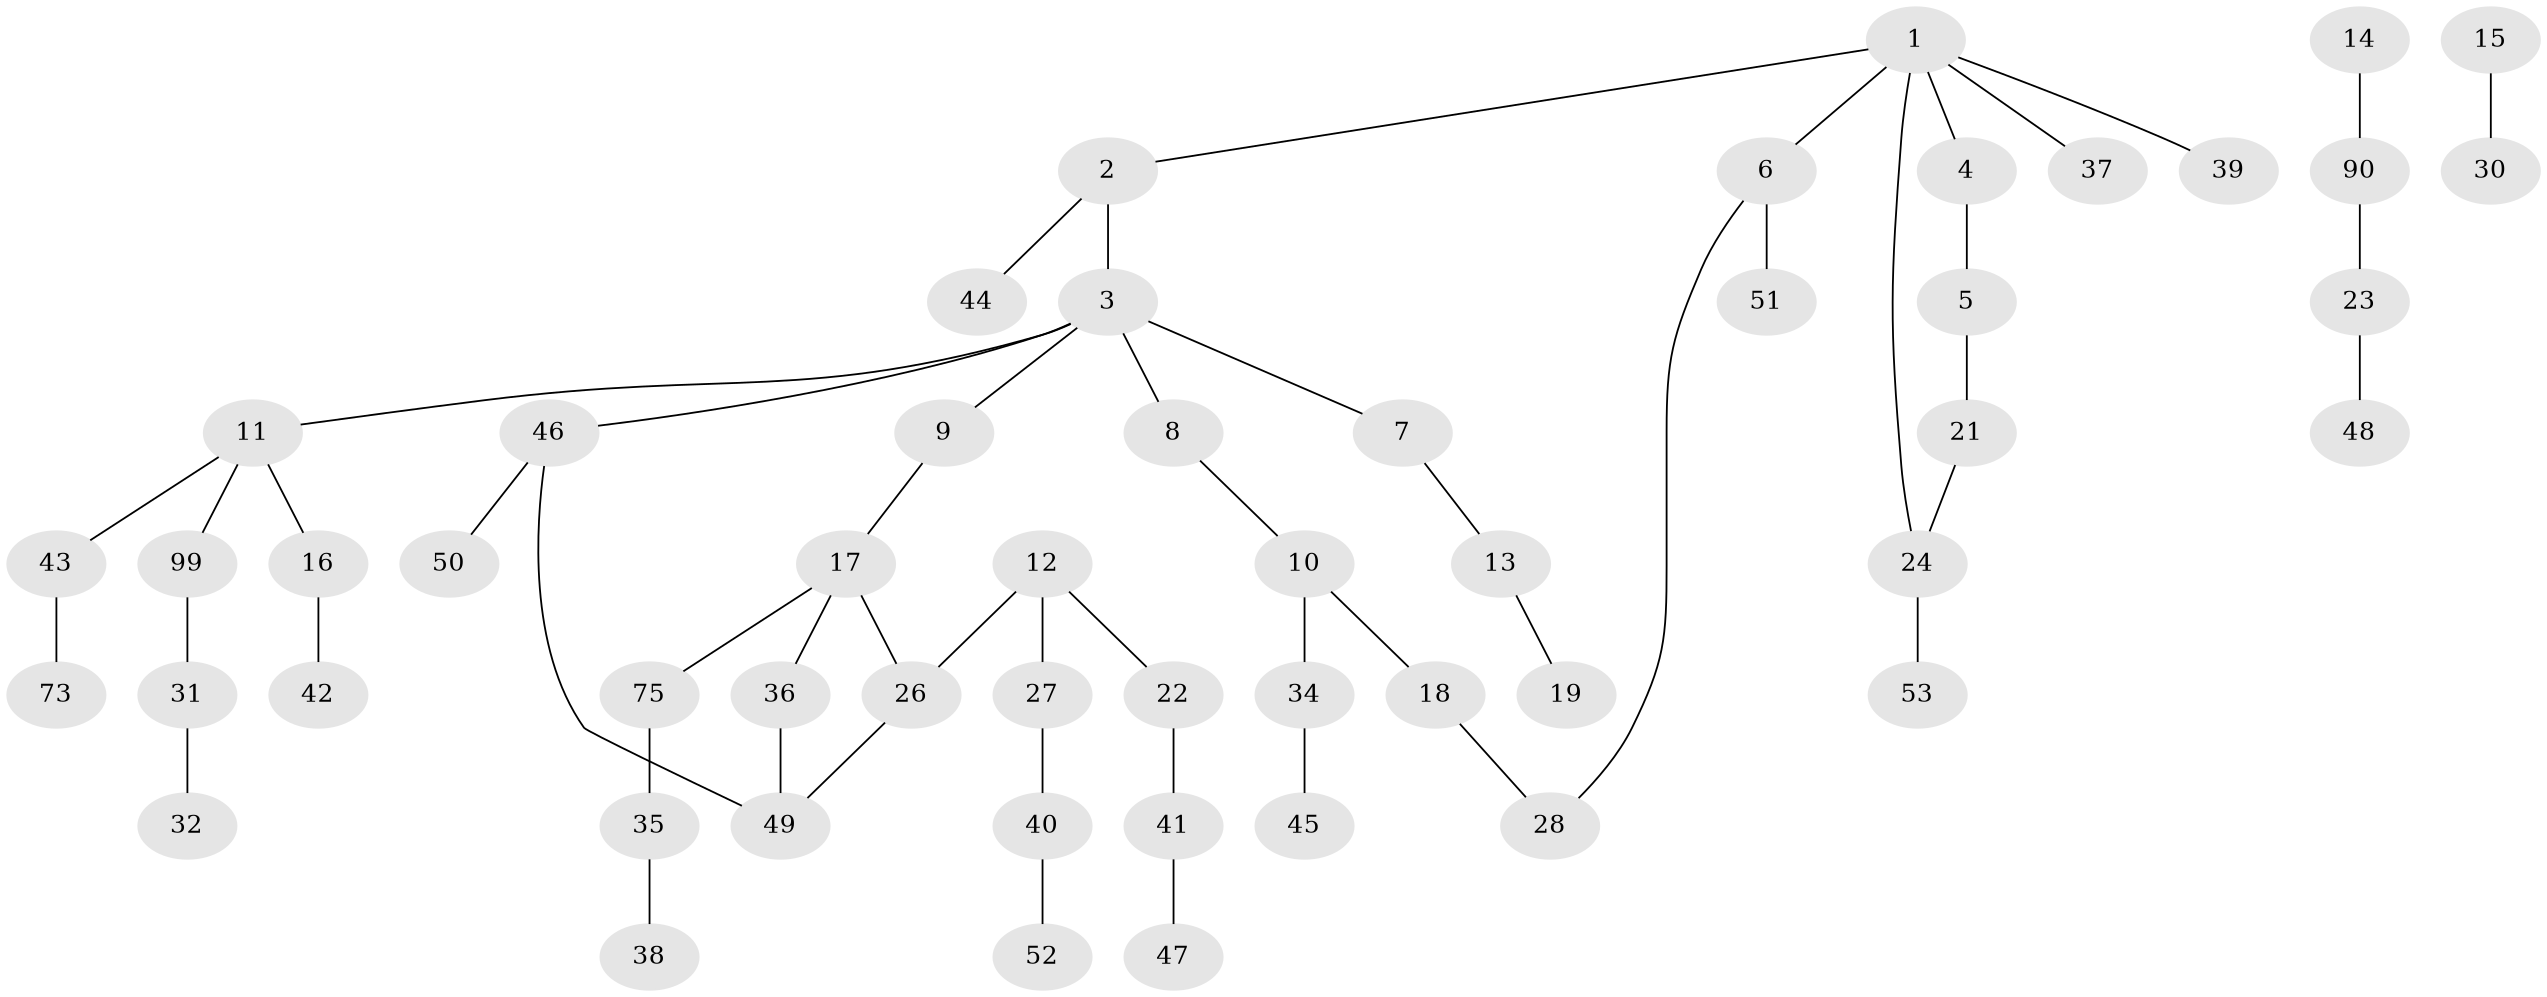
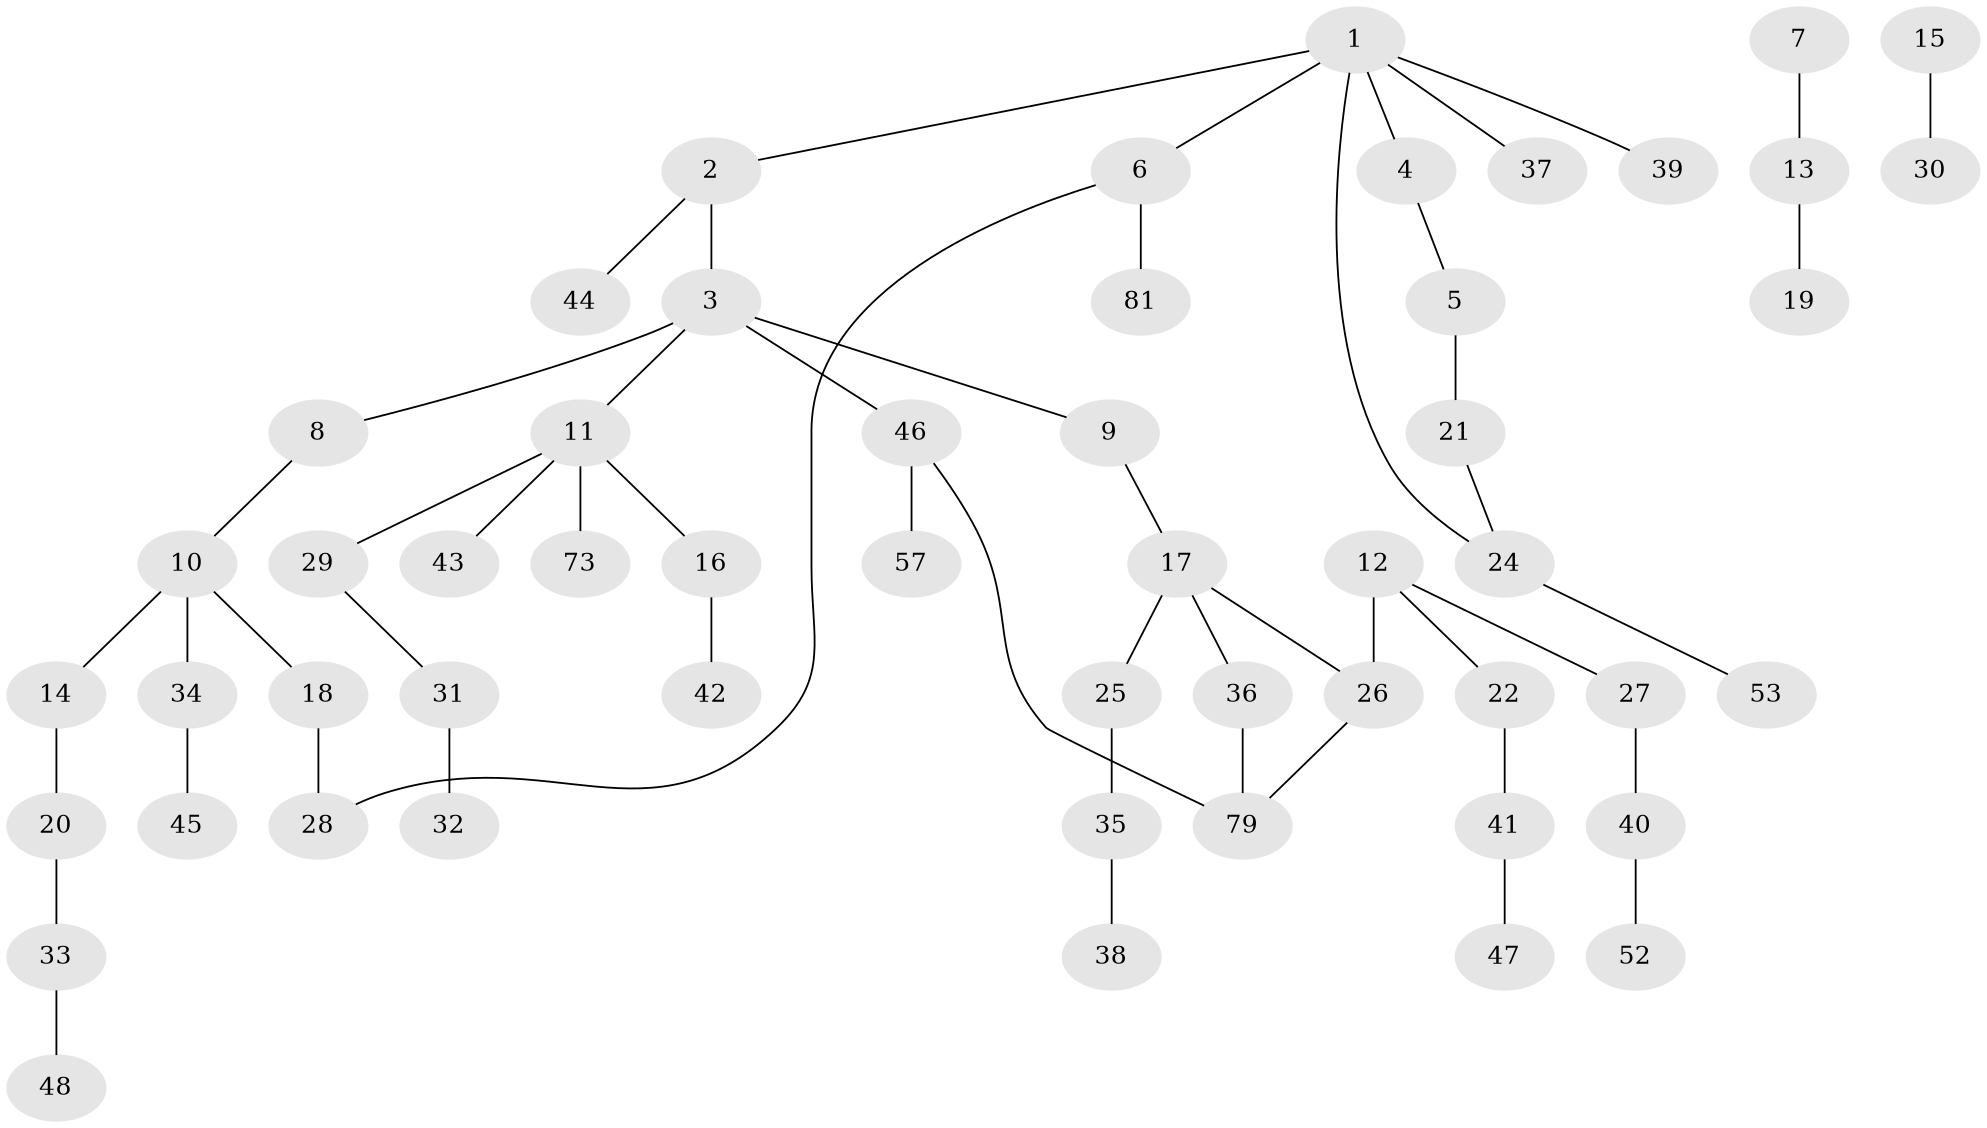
(2360, 171) -> (56, 826)
(1767, 302) -> (1141, 302)
(2360, 302) -> (56, 957)
(1255, 368) -> none
(187, 564) -> (318, 564)
(449, 564) -> (912, 564)
none -> (122, 629)
(56, 630) -> (580, 499)
(650, 695) -> (1112, 695)
(781, 826) -> (1243, 826)
